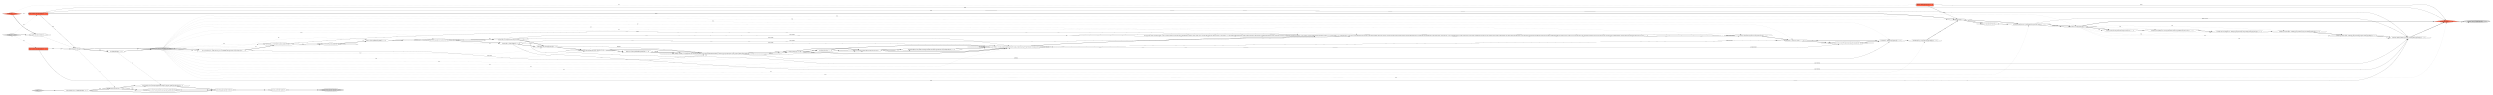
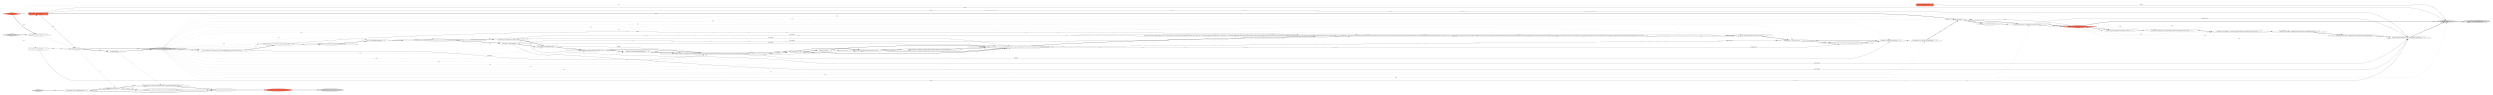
(1943, 13) -> (2022, 20)
(2446, 21) -> (2446, 21)
(2078, 27) -> (2078, 27)
(38, 49) -> (38, 49)
(279, 90) -> (279, 90)
